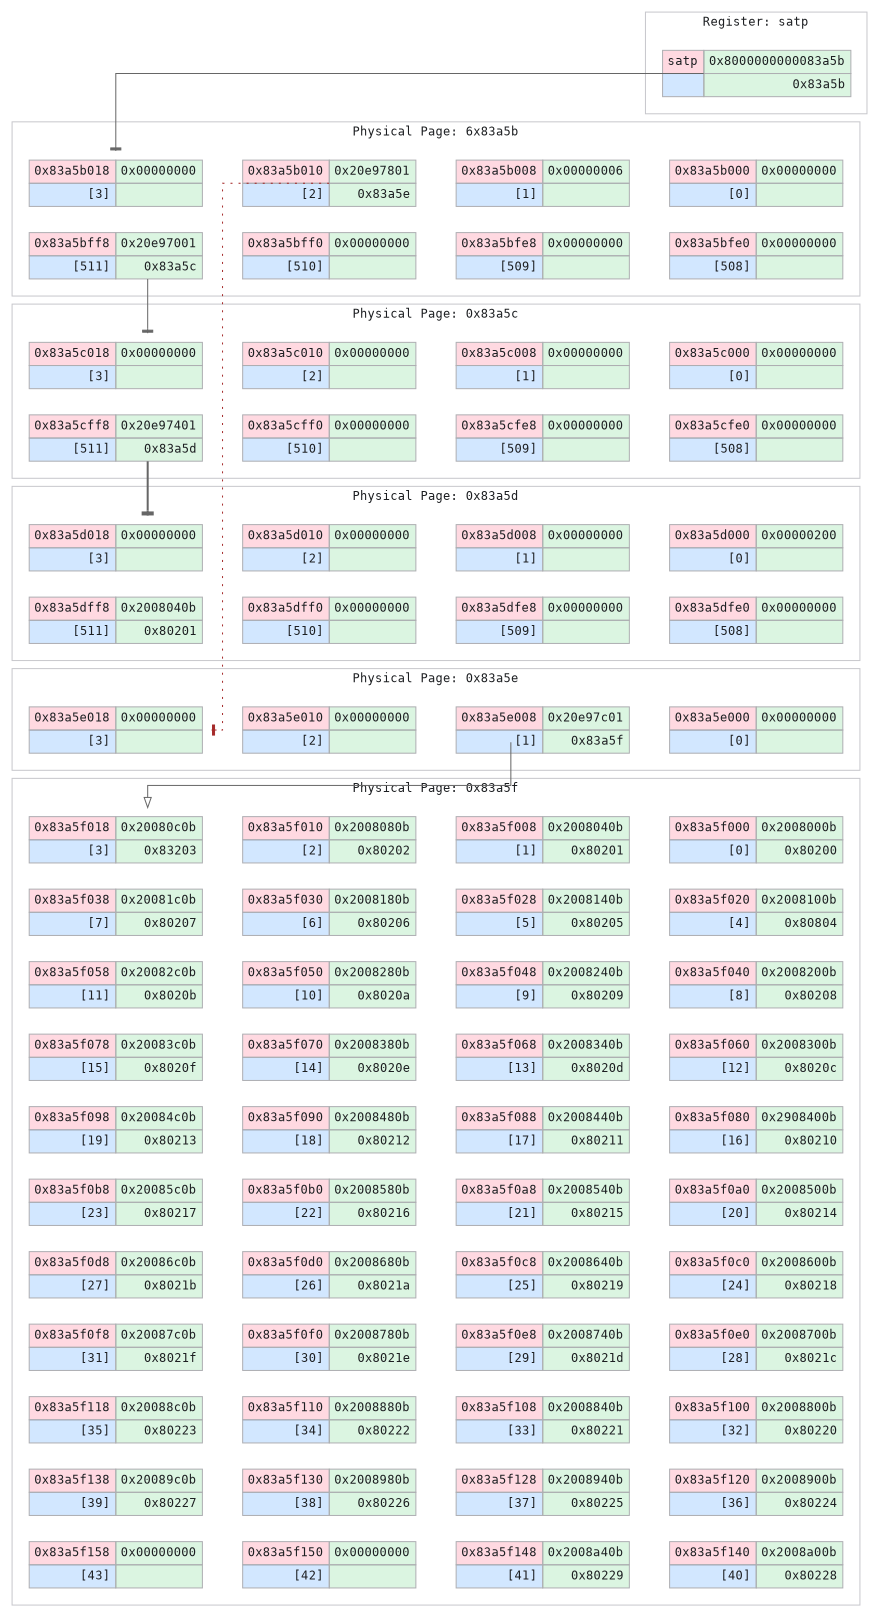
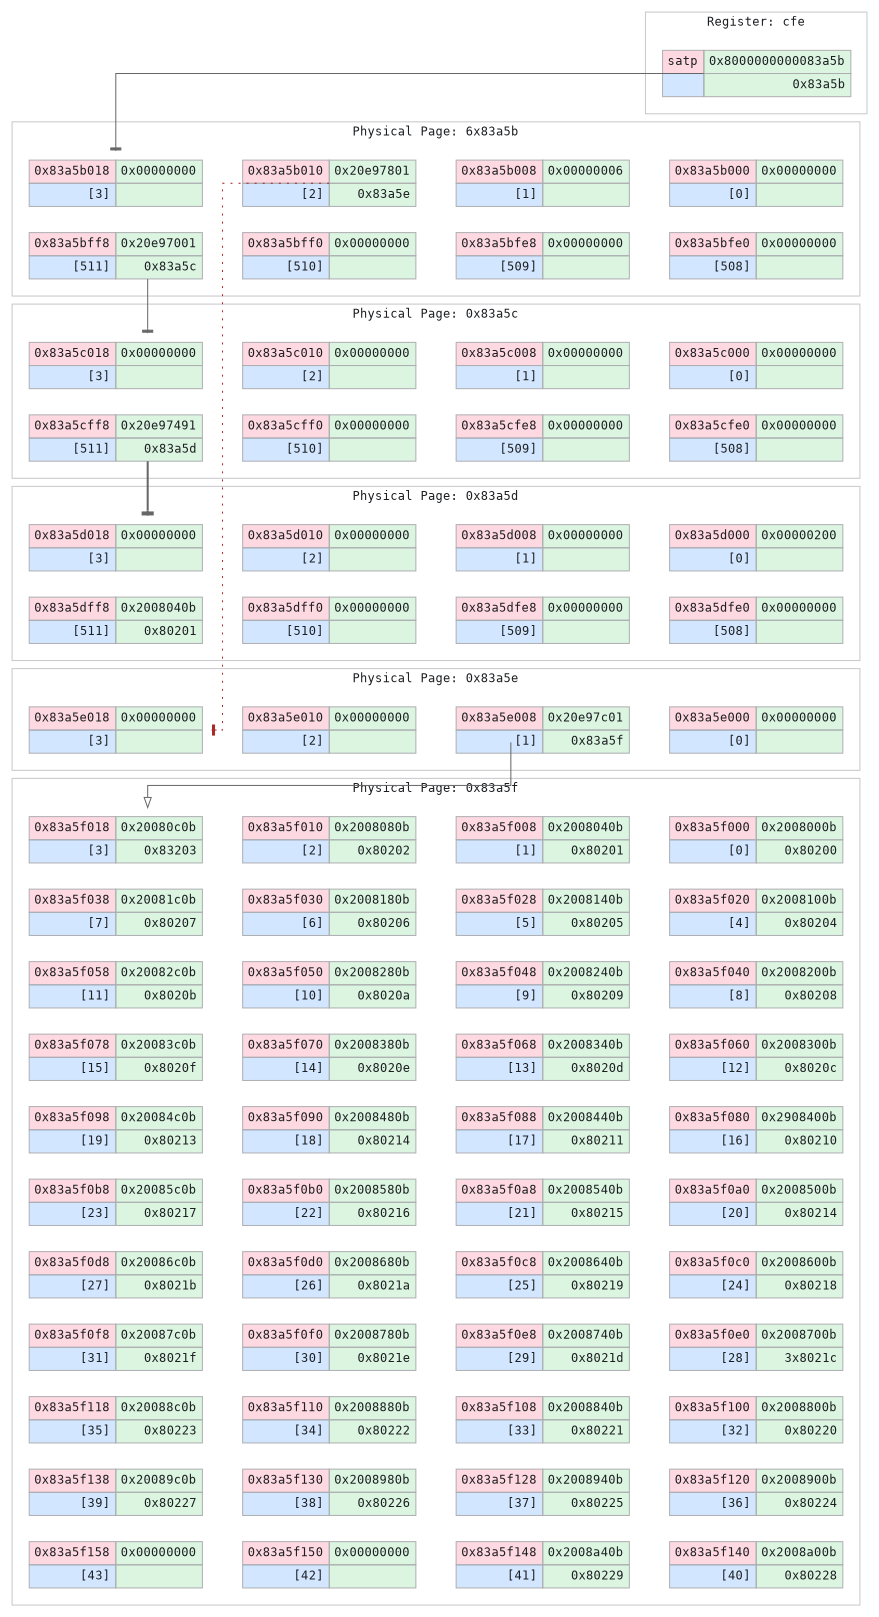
(756, 23) -> (756, 23)
(159, 426) -> (159, 426)
(811, 923) -> (811, 923)
(384, 1141) -> (384, 1141)
(811, 1358) -> (811, 1358)
